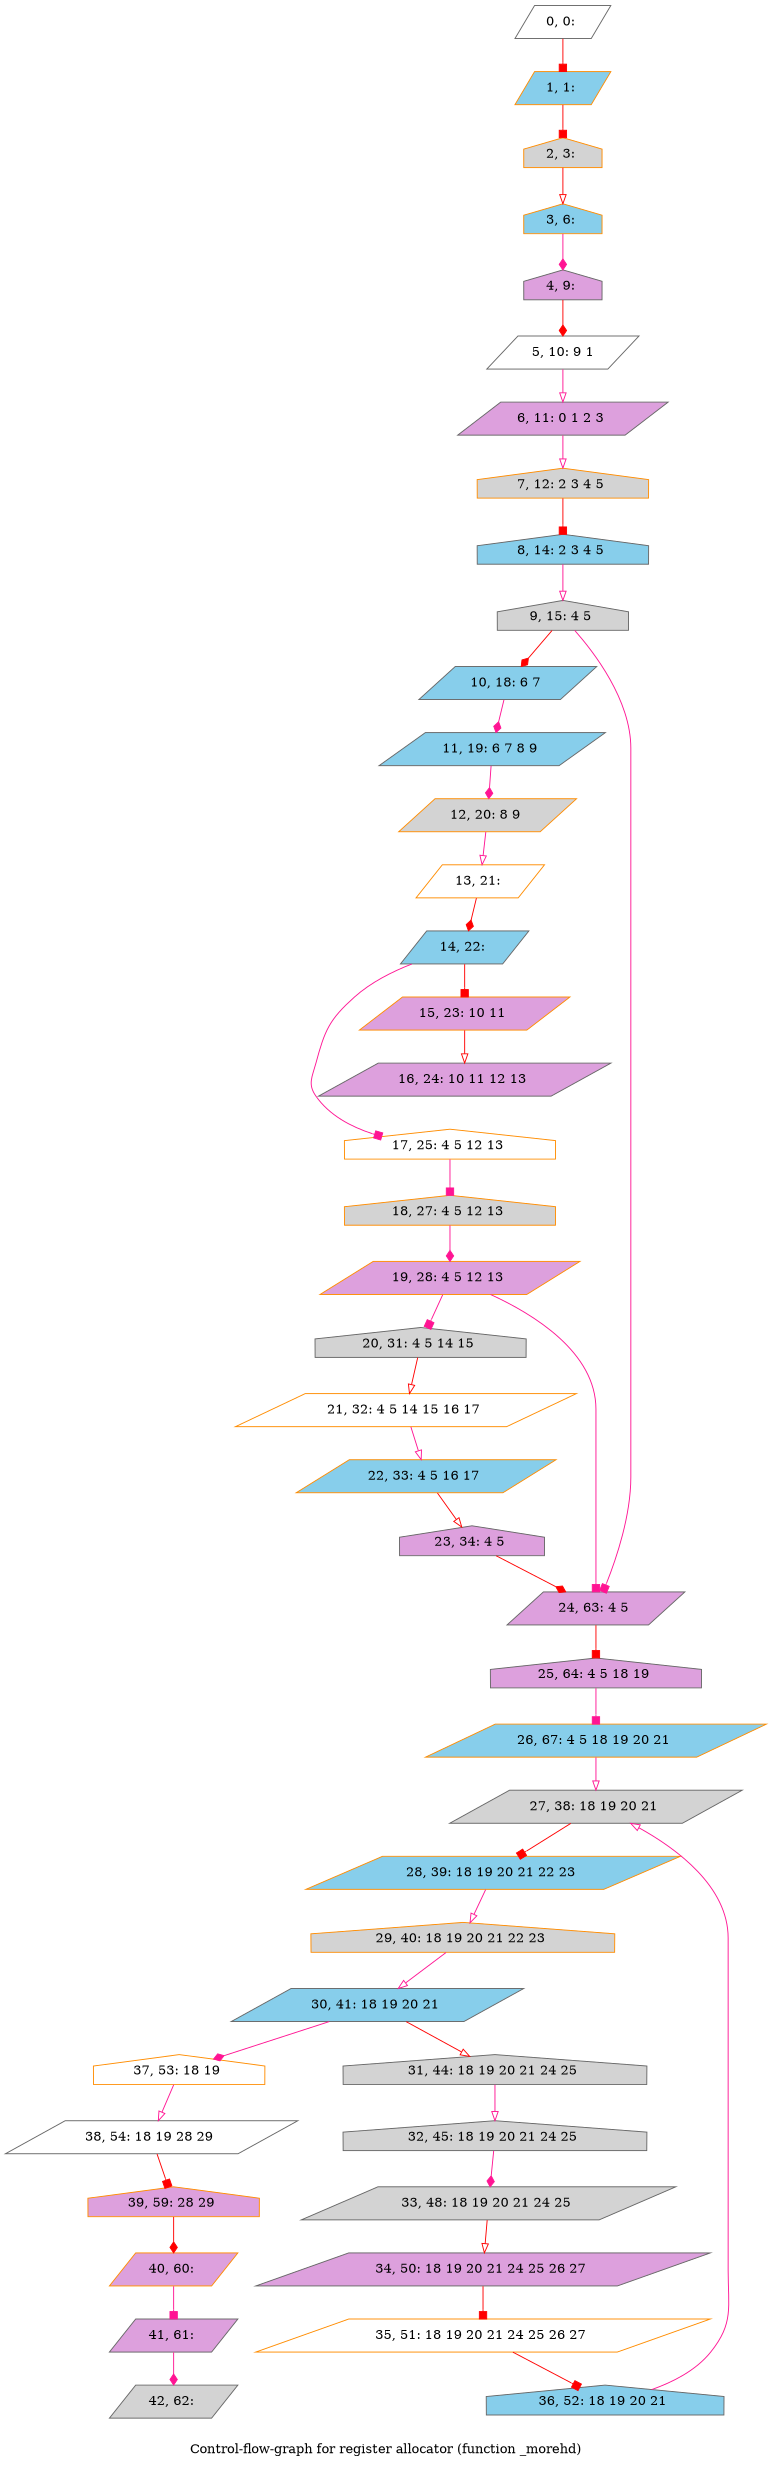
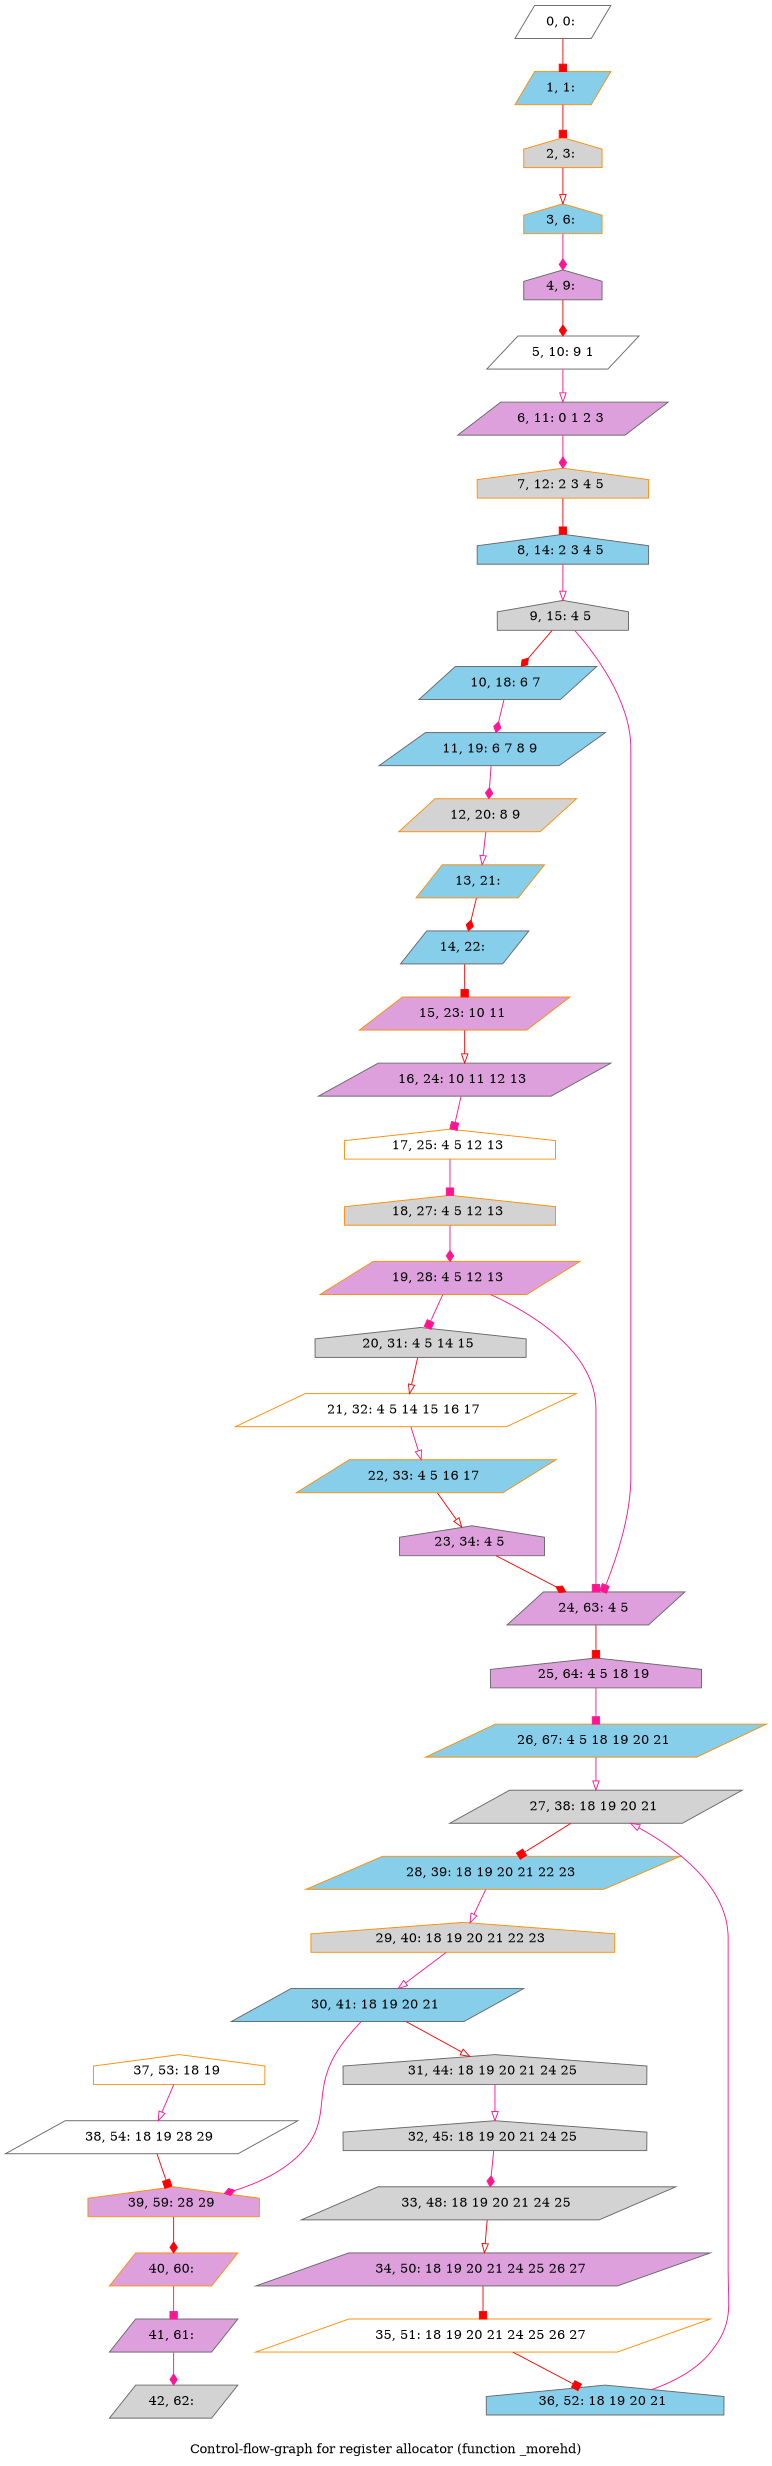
(563, 447) -> (563, 447)
(480, 881) -> (480, 881)
(322, 1044) -> (458, 1109)
(277, 2039) -> (318, 2122)
